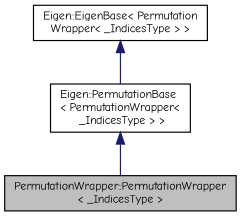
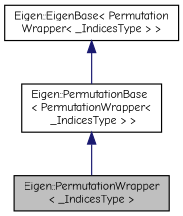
(120, 193) -> (92, 193)
